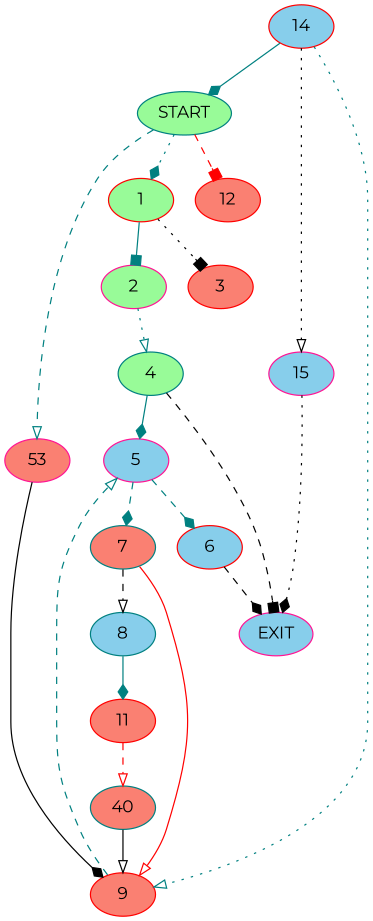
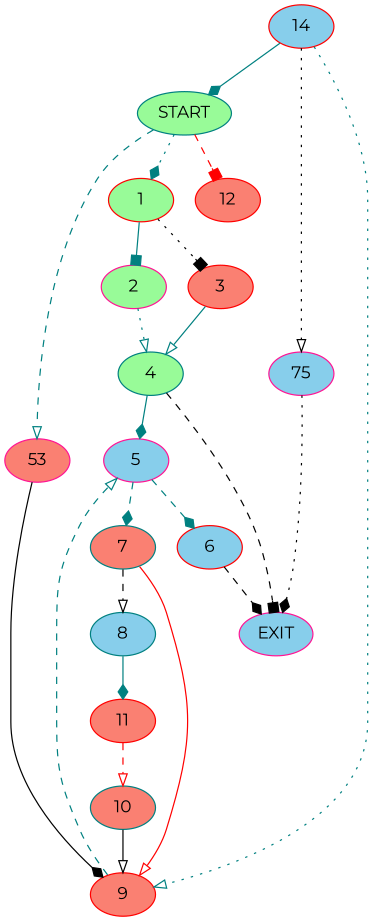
none -> (190, 326)
(301, 374) -> (301, 374)
(123, 808) -> (123, 808)
